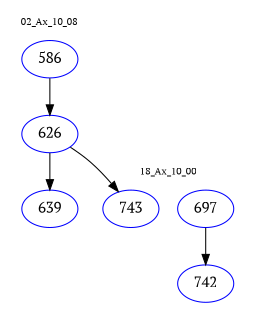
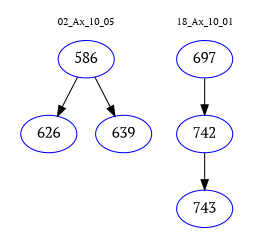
(49, 22) -> (86, 22)
(50, 166) -> (103, 92)
(101, 172) -> (205, 166)
(168, 172) -> (205, 22)
